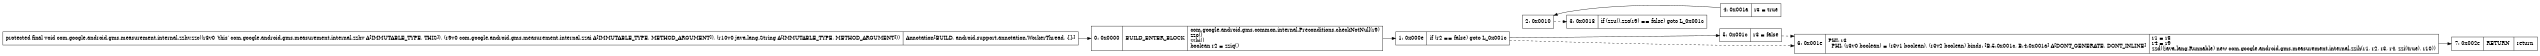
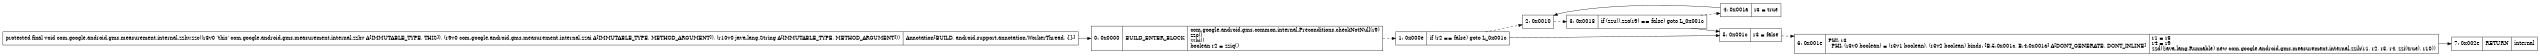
none -> (1709, 14)
none -> (1703, 30)
(1387, 38) -> (1387, 38)
(1650, 44) -> (1502, 29)
(2525, 44) -> (2524, 44)
